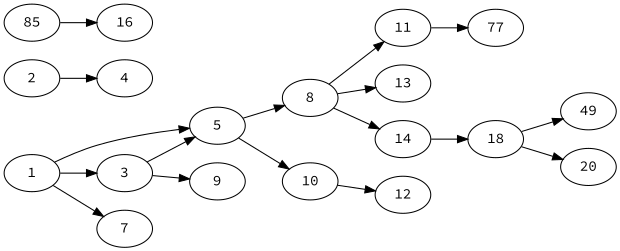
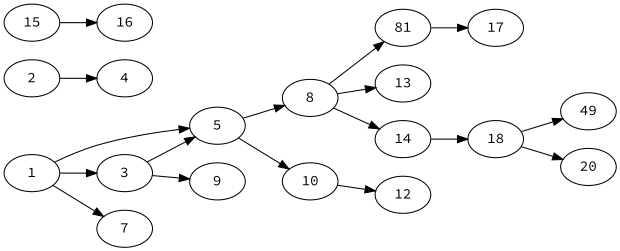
(32, 23) -> (32, 23)
(403, 28) -> (403, 28)
(496, 28) -> (496, 28)
